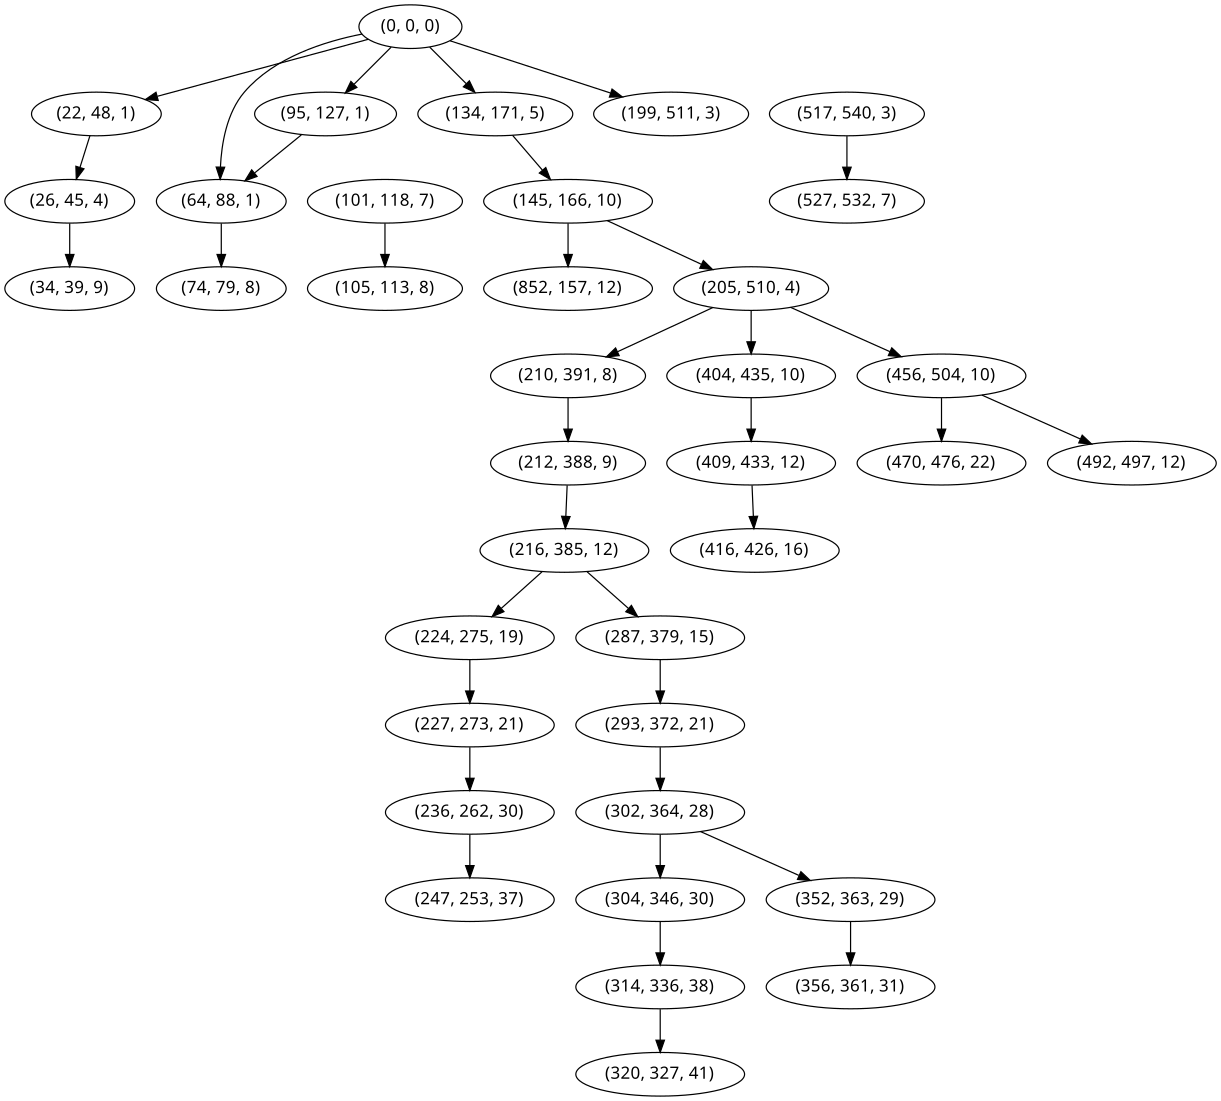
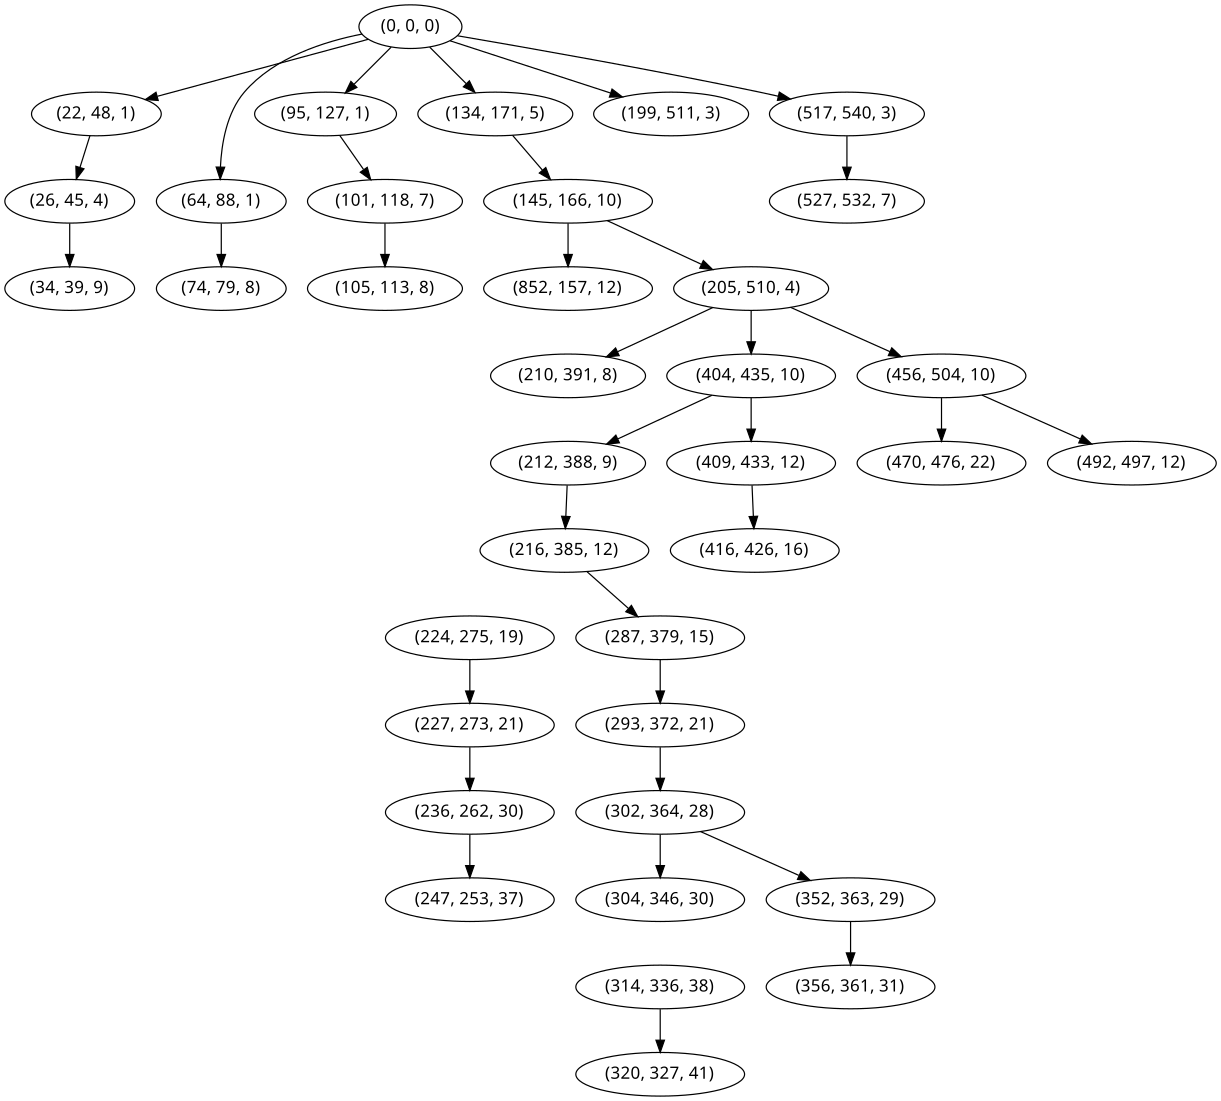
none -> (618, 64)
(278, 154) -> (352, 153)
(568, 414) -> (665, 417)
(522, 590) -> none
(660, 937) -> none
